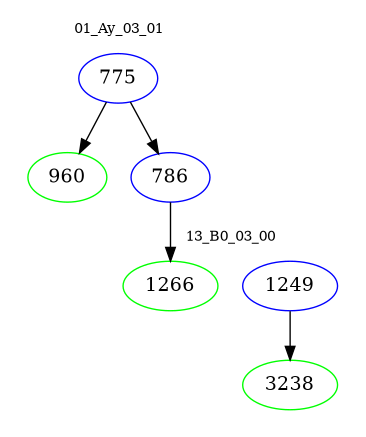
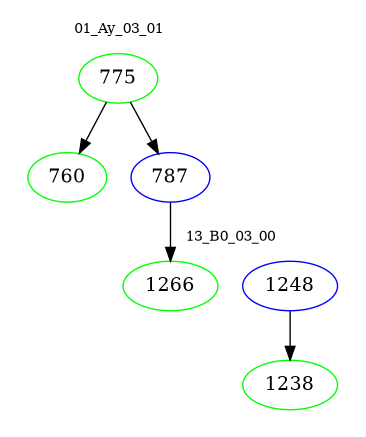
(118, 78) -> (118, 78)
(67, 177) -> (67, 177)
(170, 177) -> (170, 177)
(290, 286) -> (290, 286)
(290, 385) -> (290, 385)
